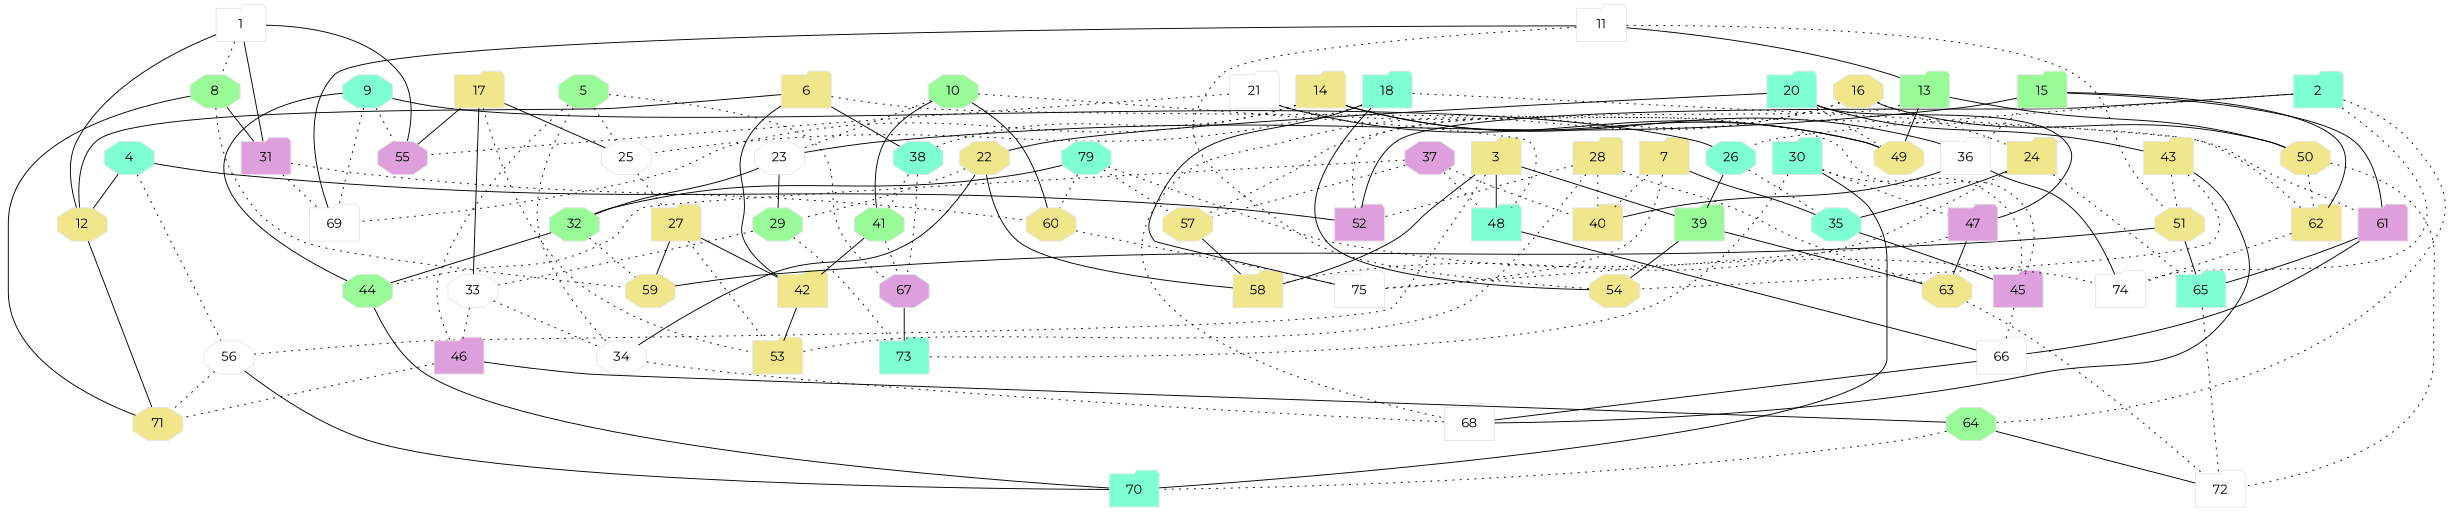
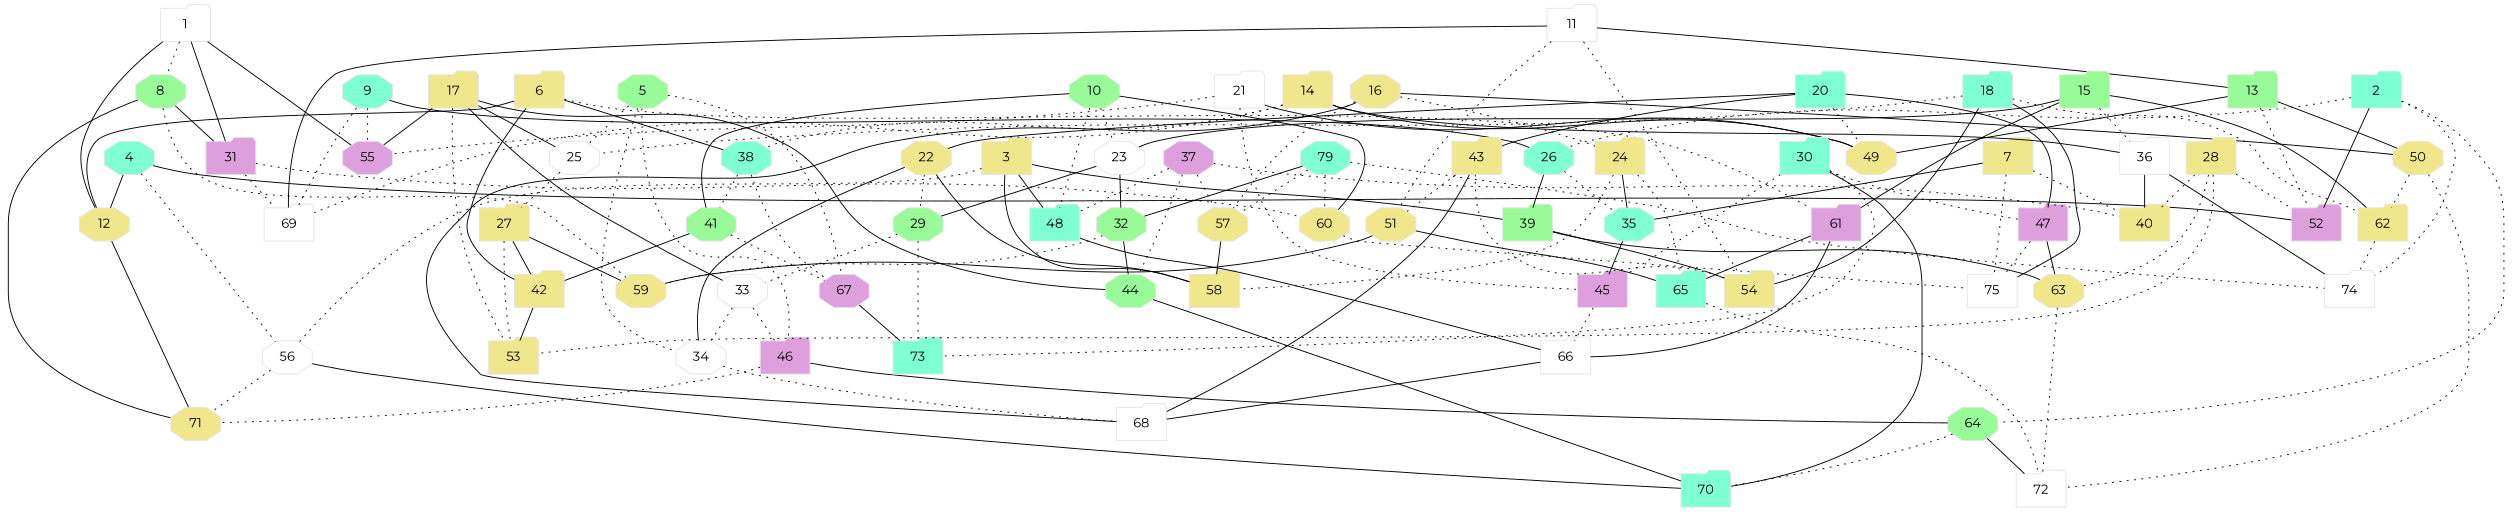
(1285, 142) -> (584, 178)
(228, 186) -> (808, 160)
(1614, 291) -> (1749, 291)
